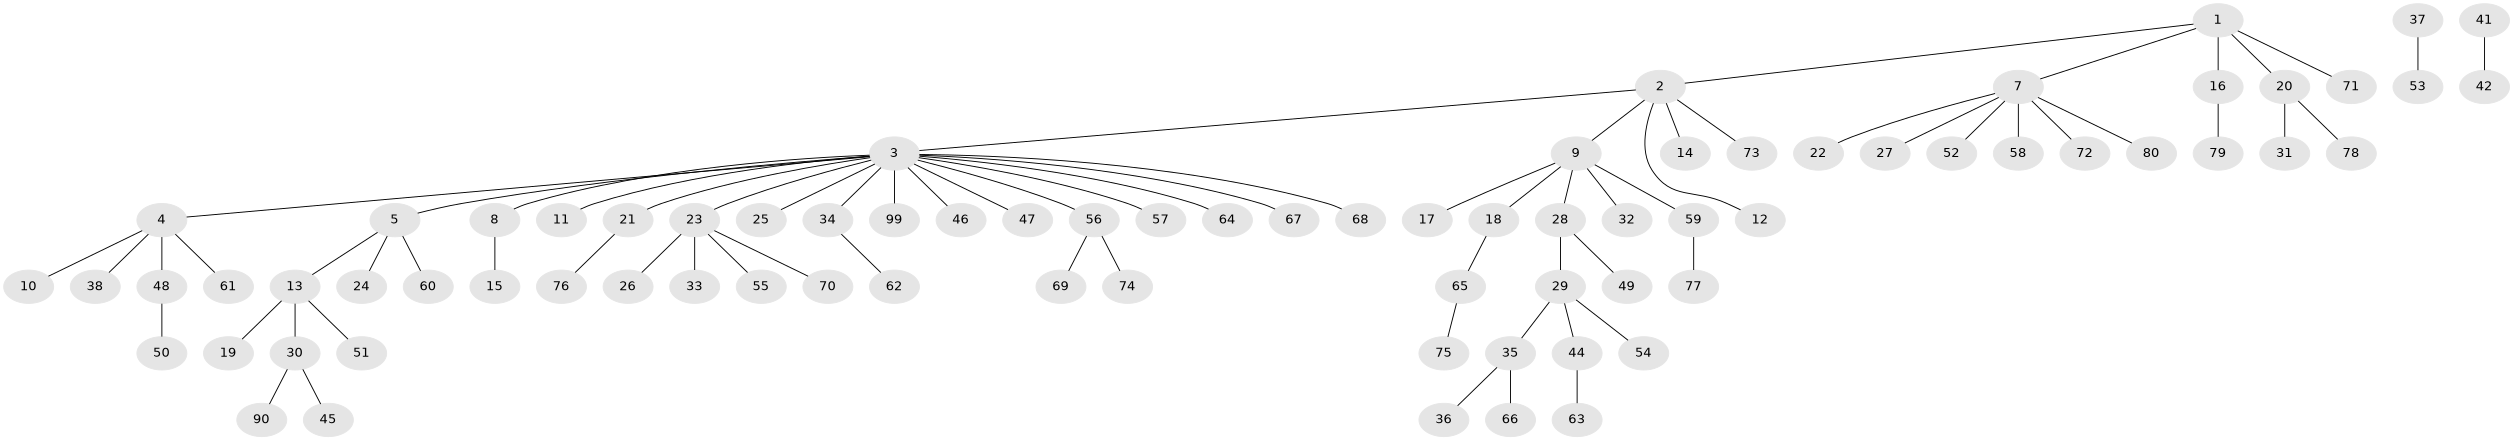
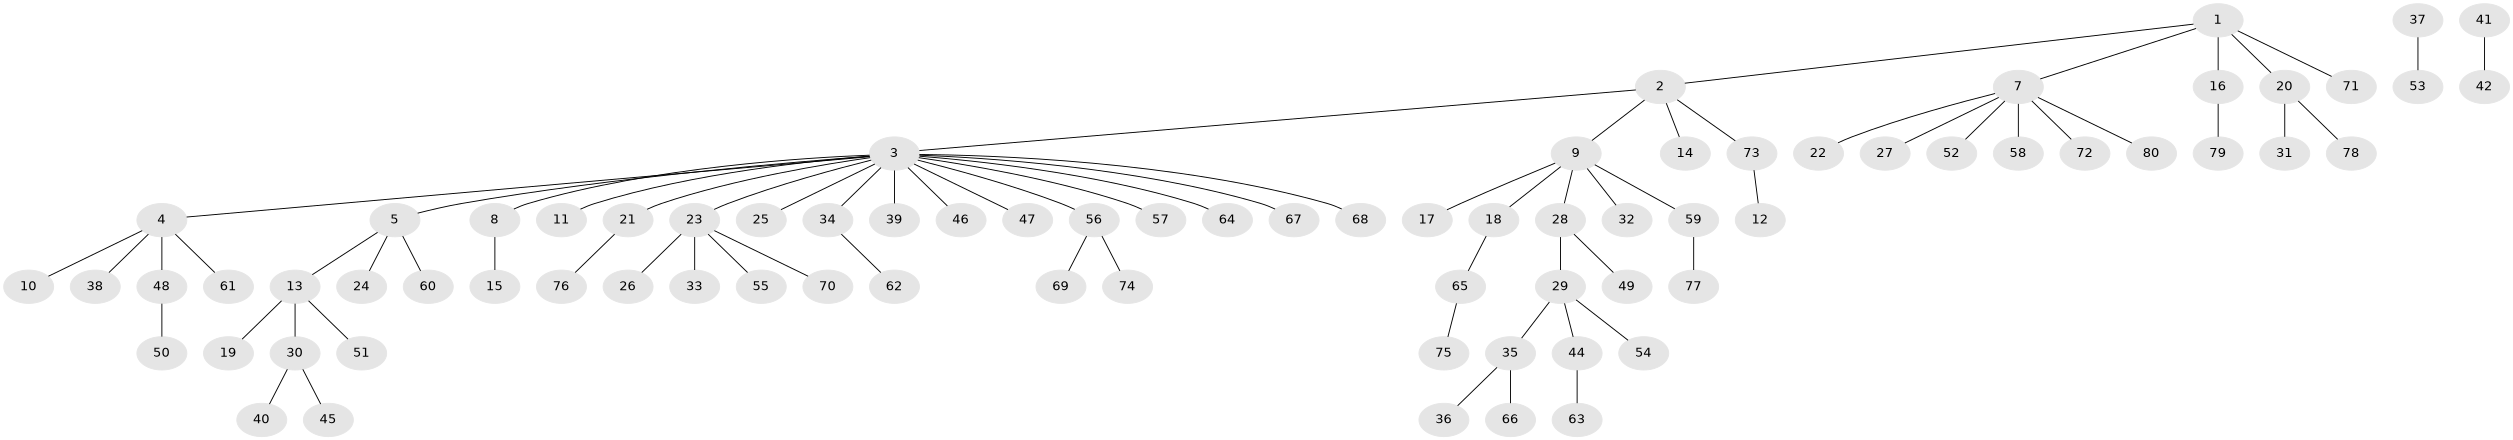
(1662, 182) -> (1756, 187)
(894, 220) -> (894, 220)
(262, 420) -> (262, 420)
